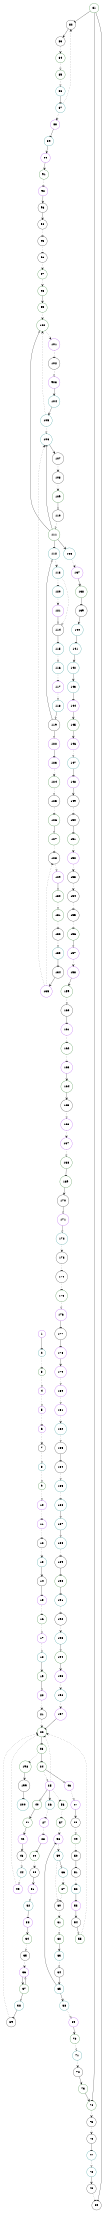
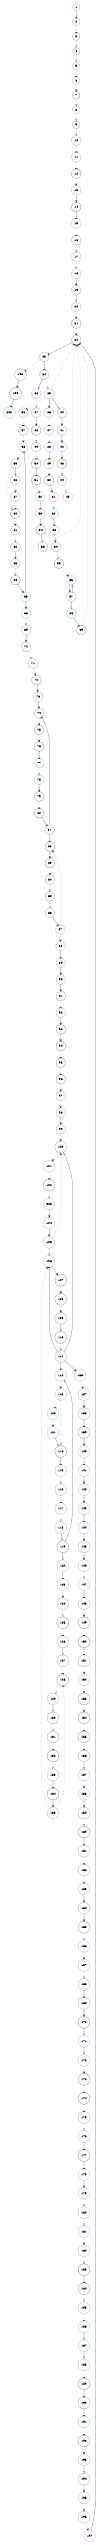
(102, 1106) -> (44, 821)
